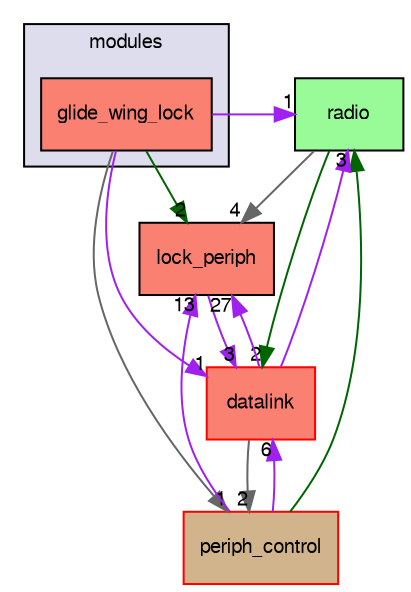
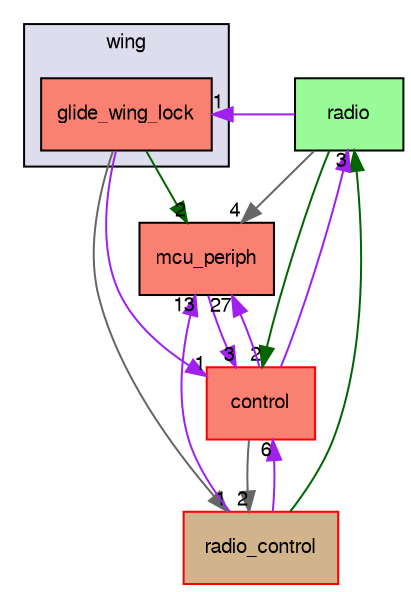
(126, 43) -> (126, 43)
(243, 114) -> (264, 114)
(207, 259) -> (207, 259)
(261, 403) -> (261, 403)
(261, 548) -> (261, 548)
